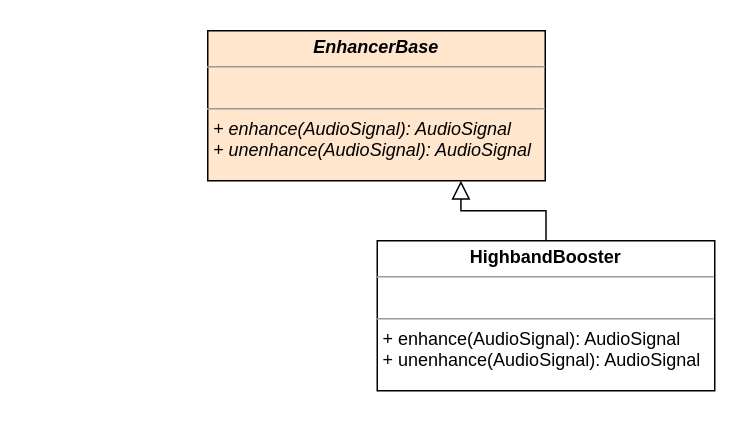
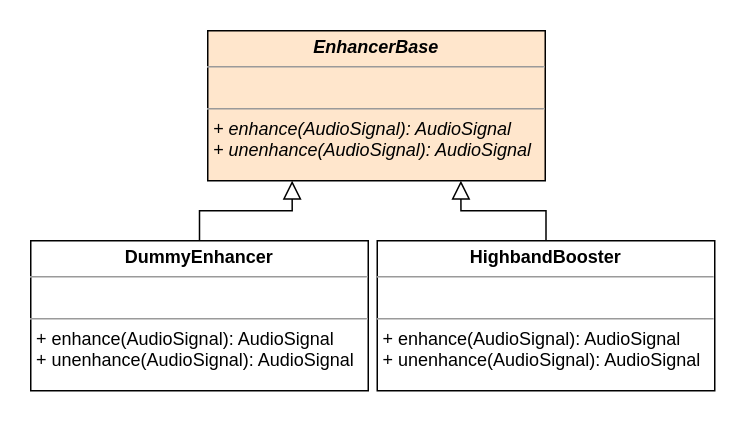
none -> (236, 211)
none -> (200, 316)
